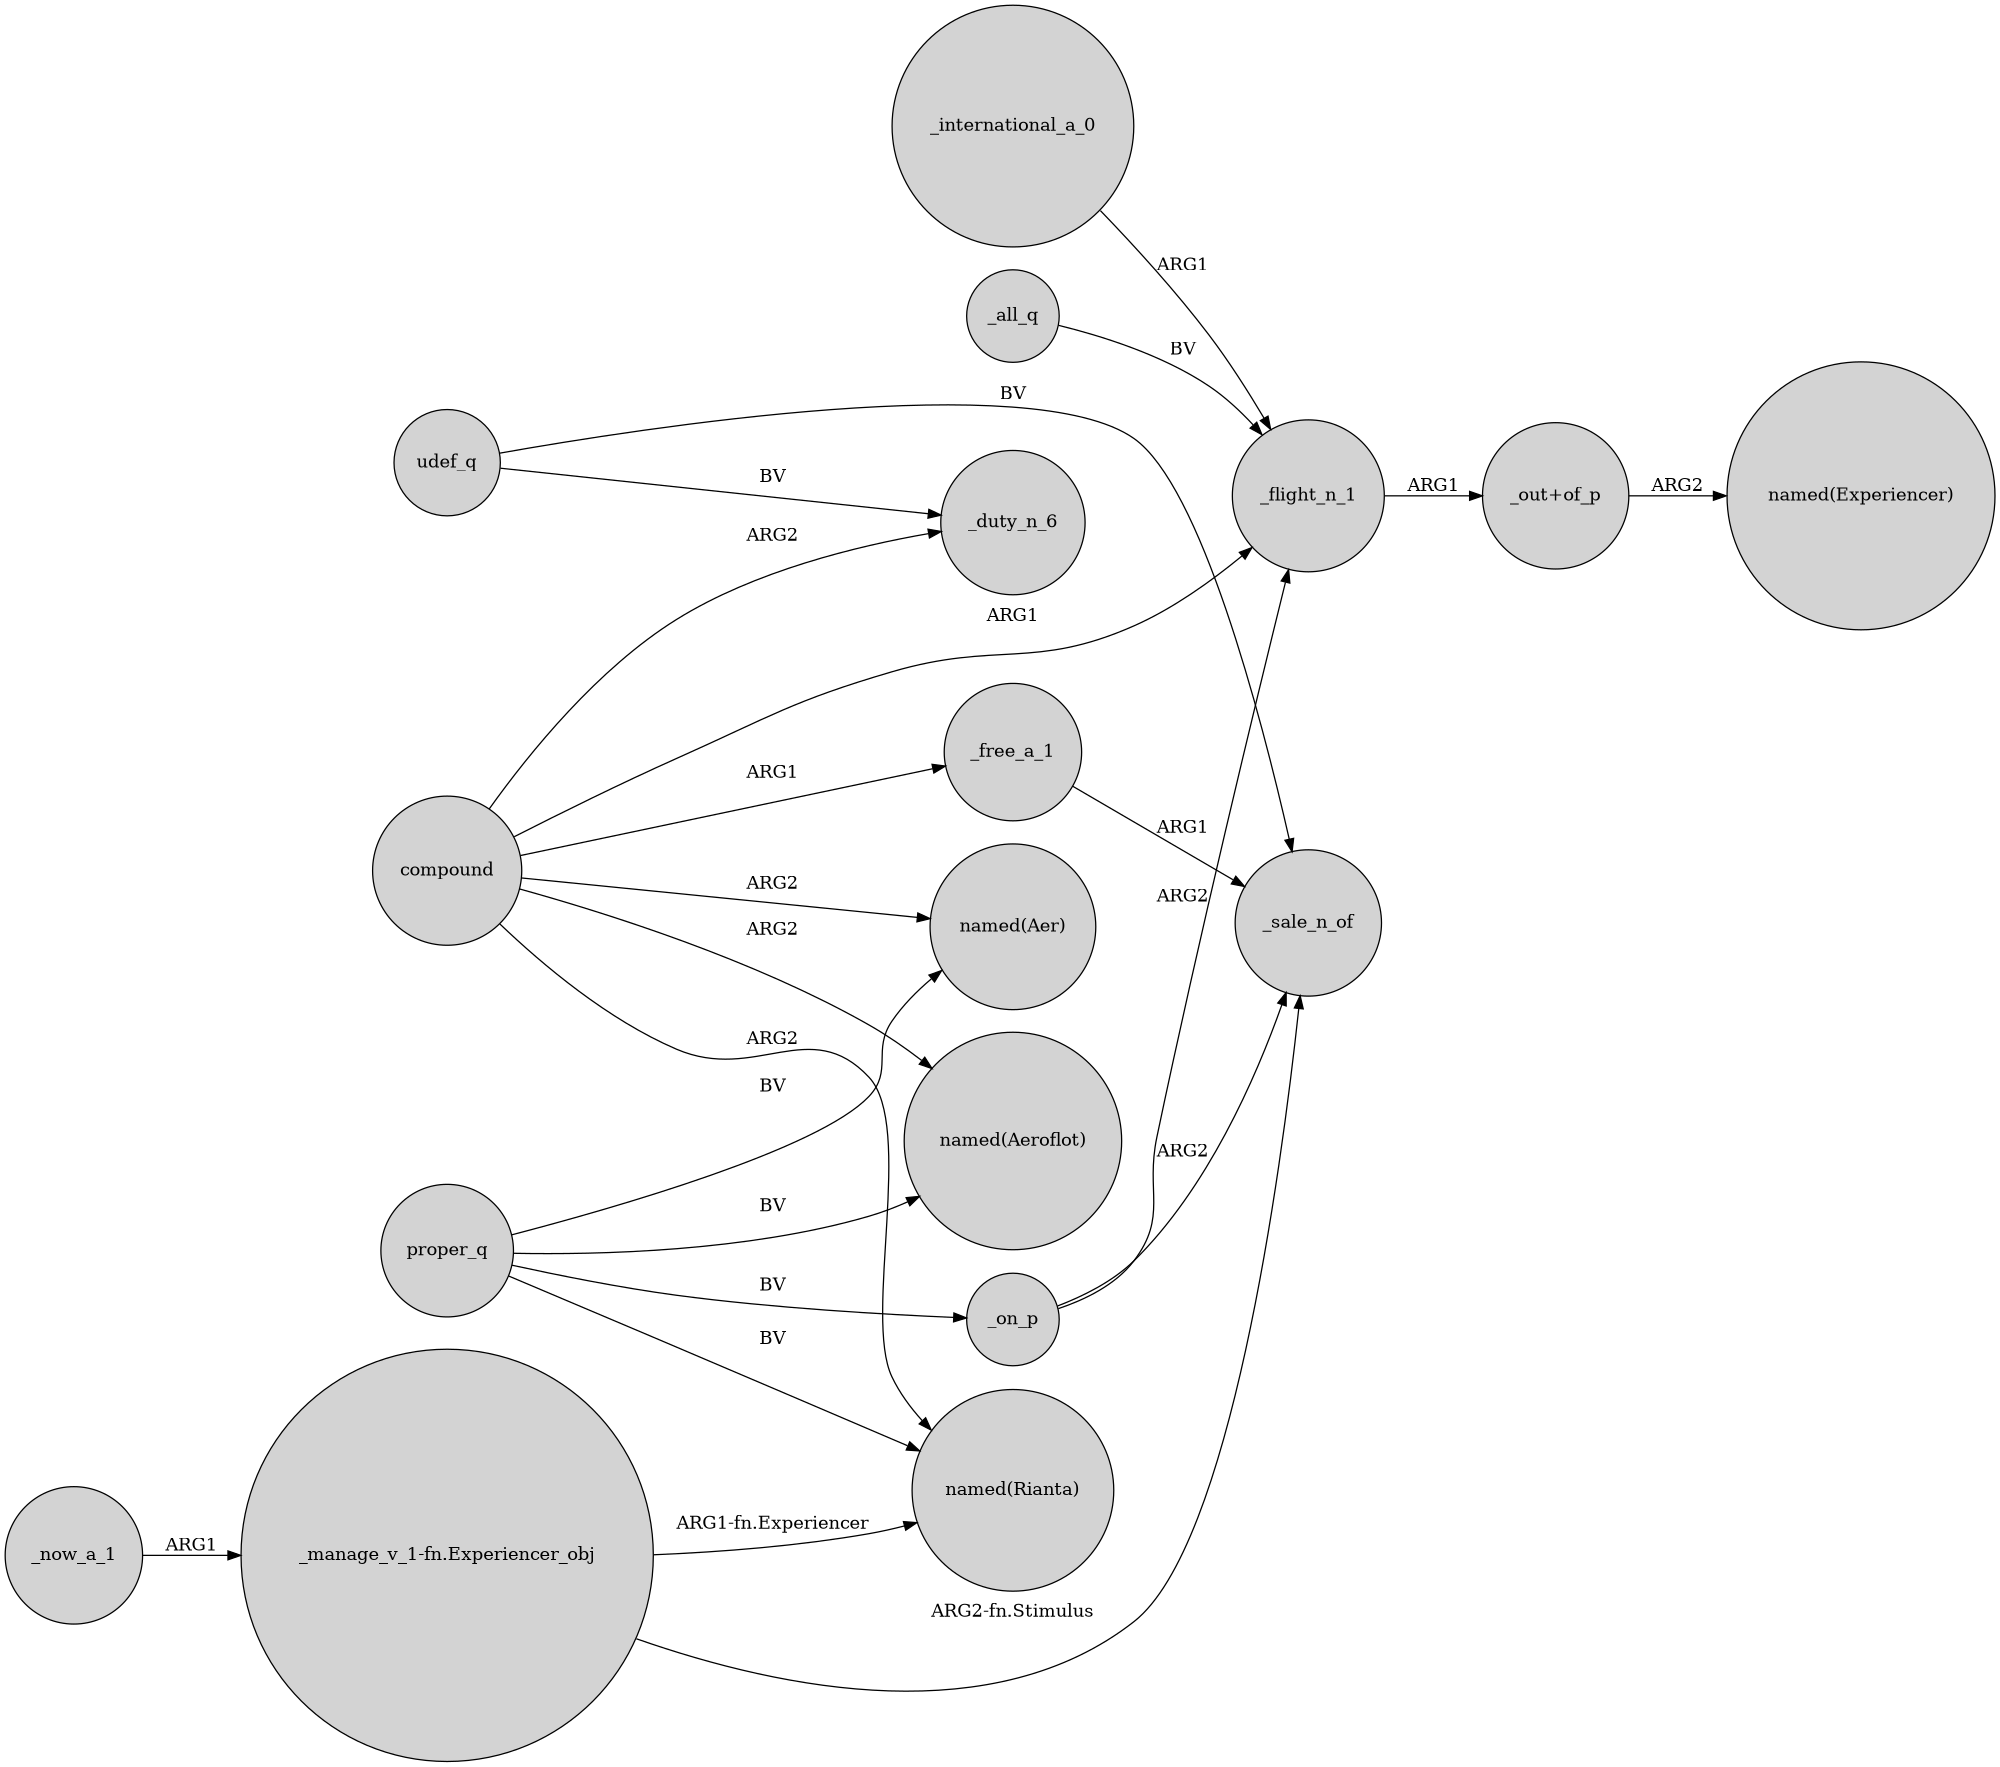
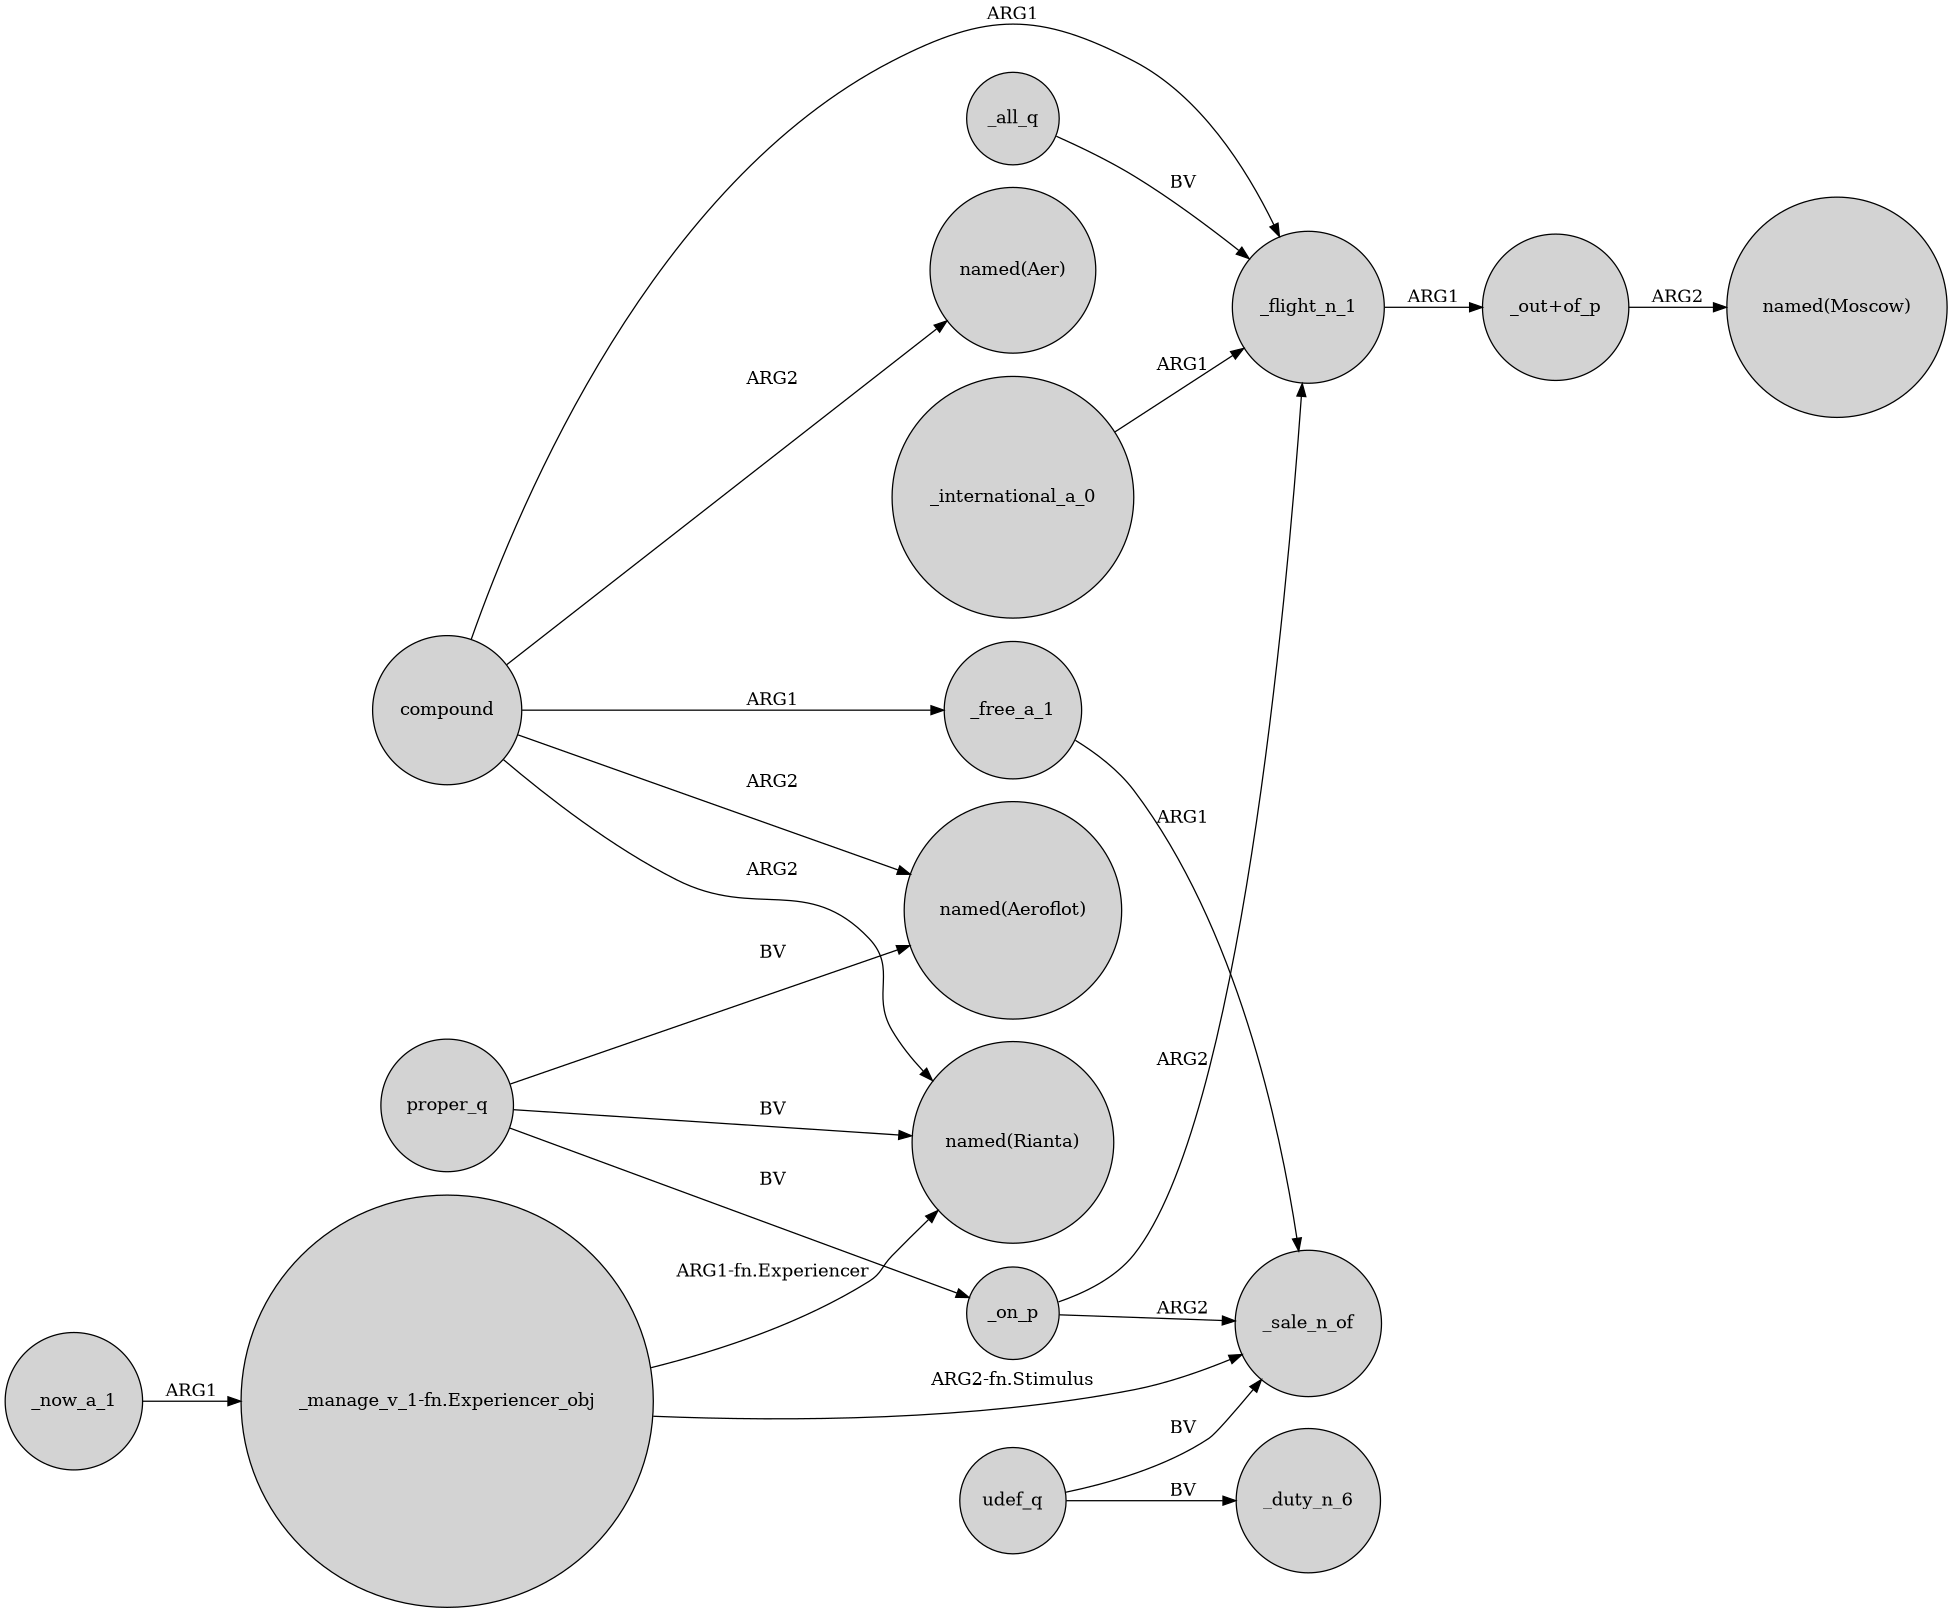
(1861, 496) -> (1837, 307)
(676, 620) -> none
(762, 1156) -> none
